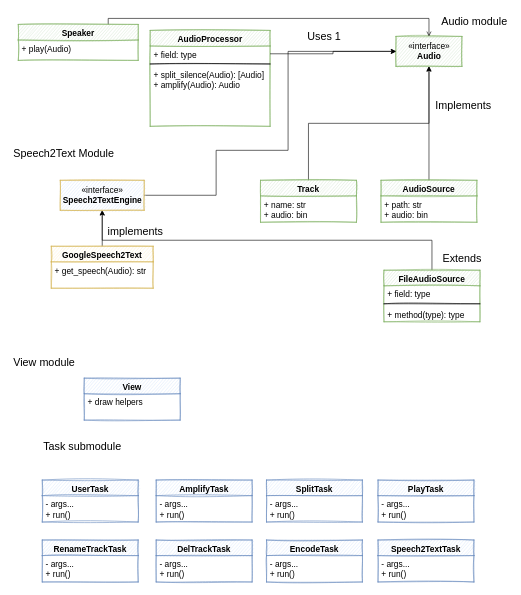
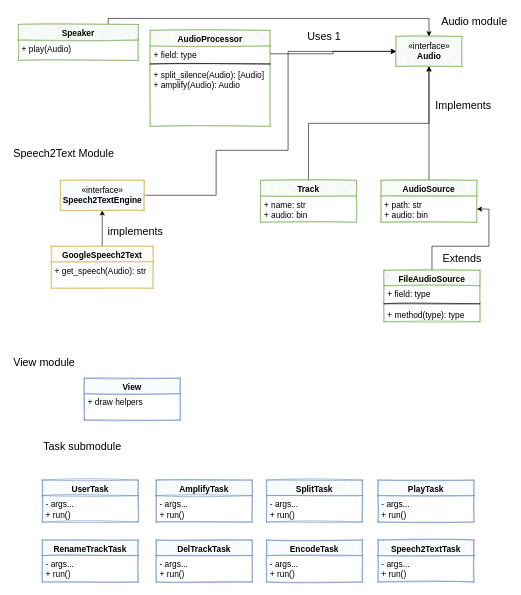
(429, 32) -> (429, 30)
(272, 240) -> (486, 209)
